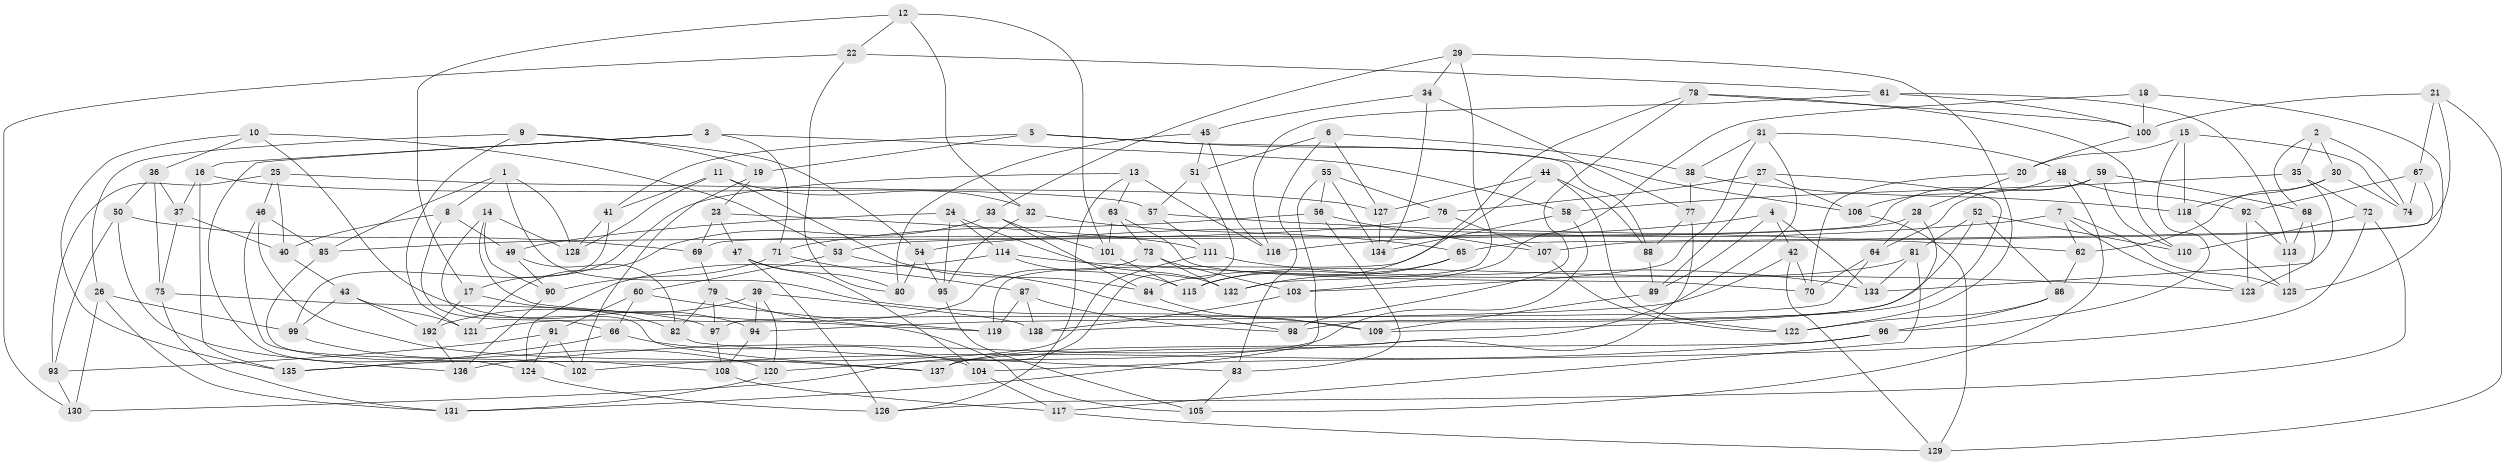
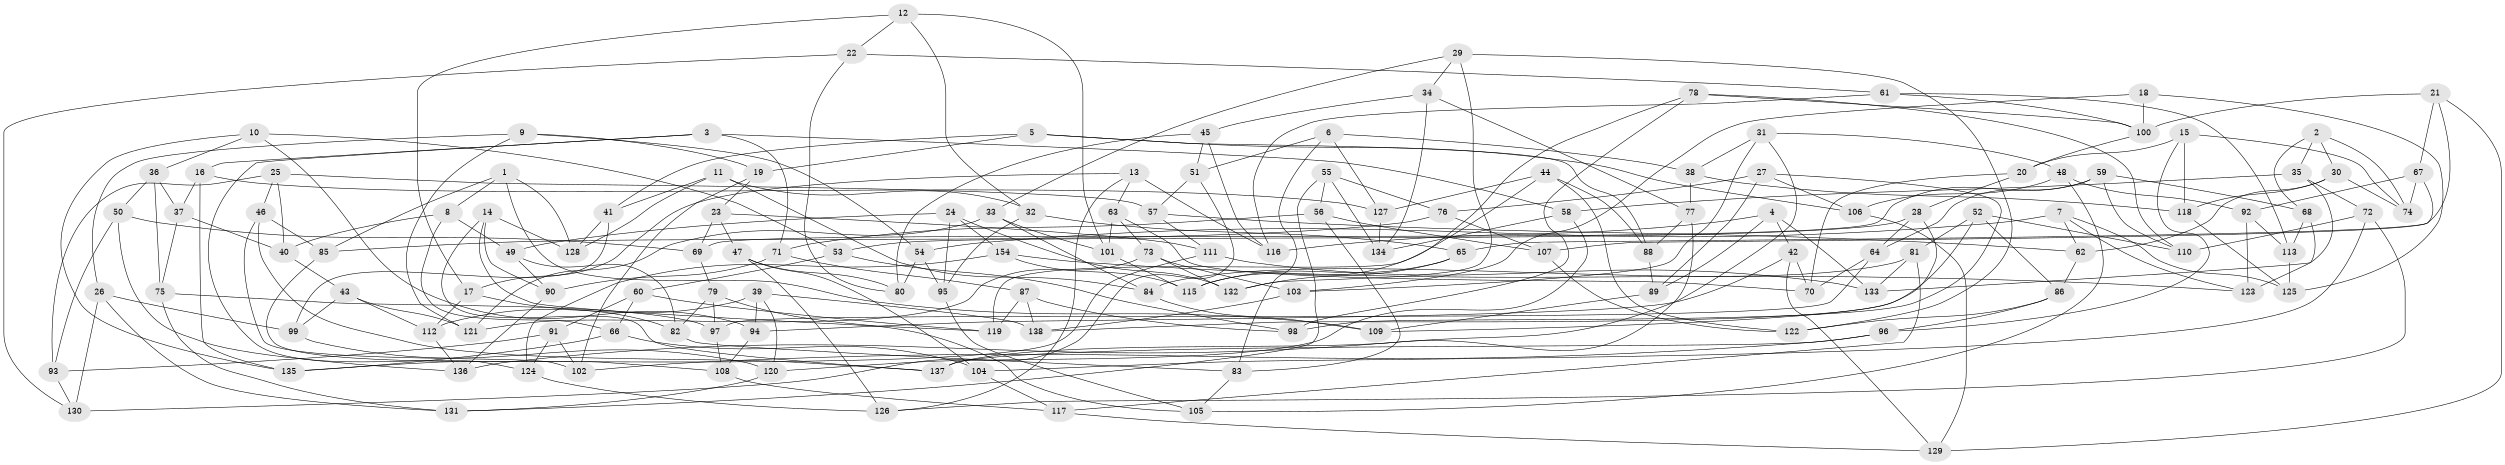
(1003, 253) -> (1003, 253)
(430, 332) -> (430, 332)
